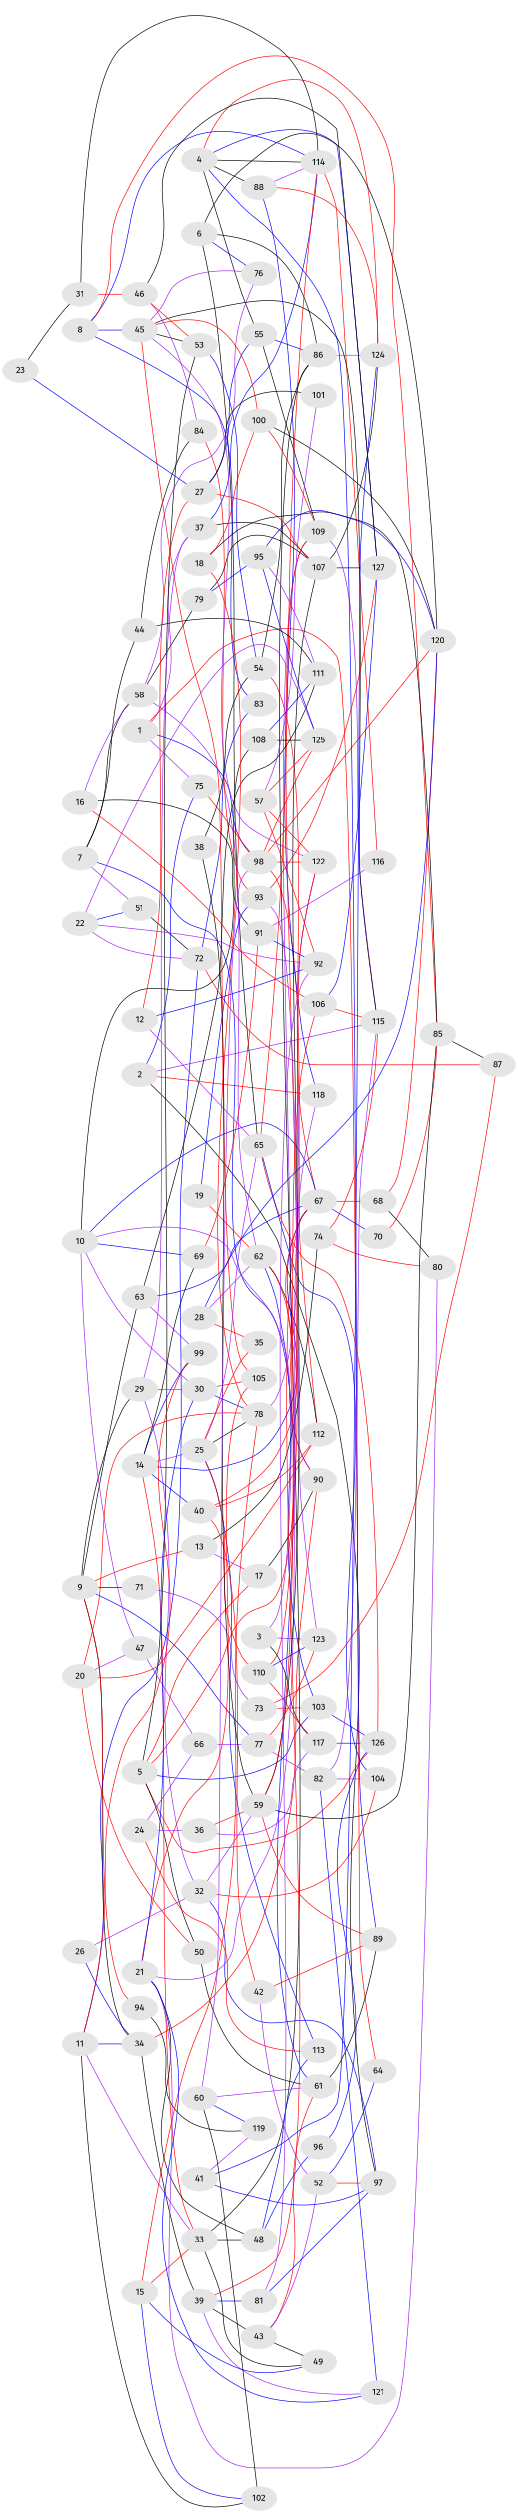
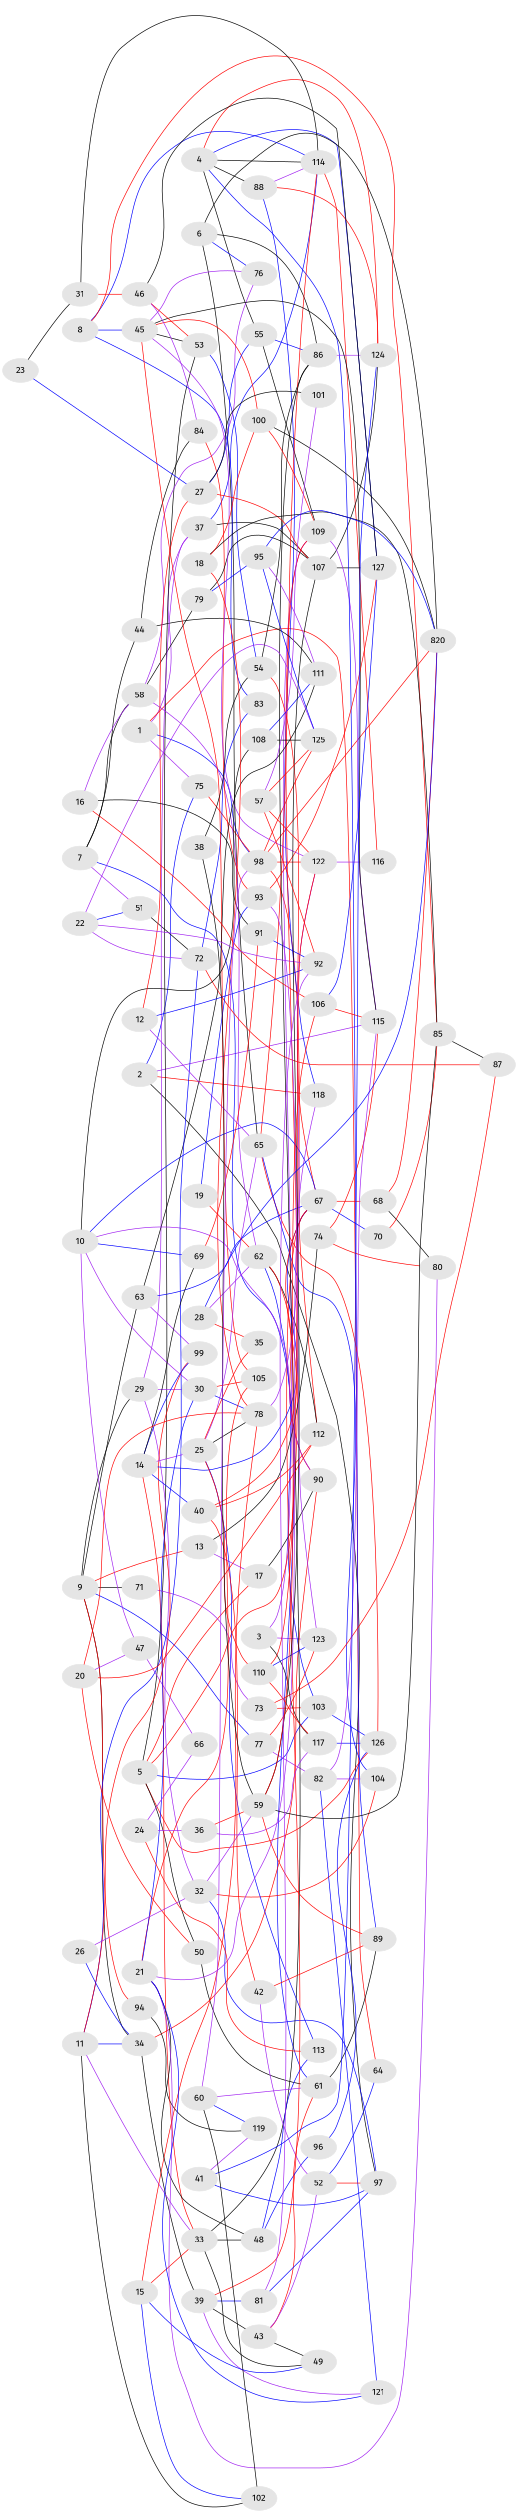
(438, 641) -> (438, 641)
(319, 898) -> (344, 862)
(226, 1744) -> none
